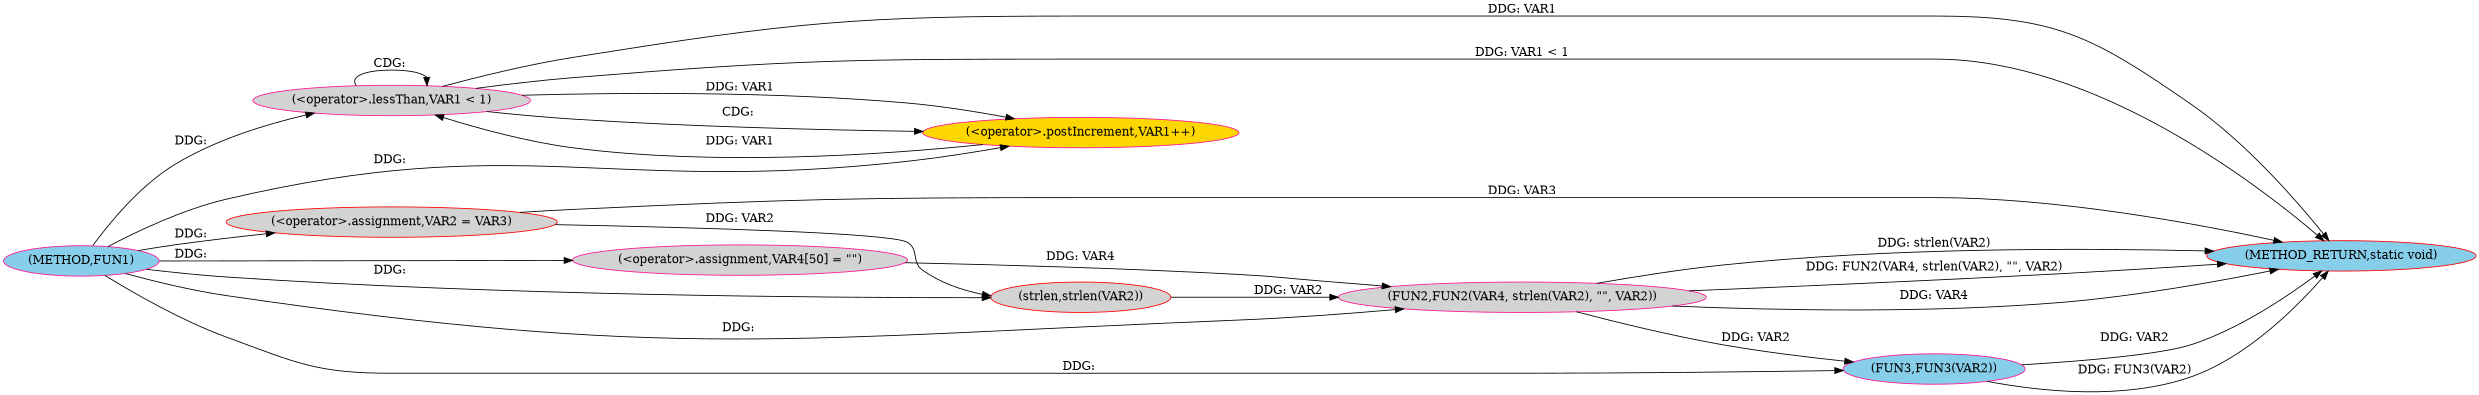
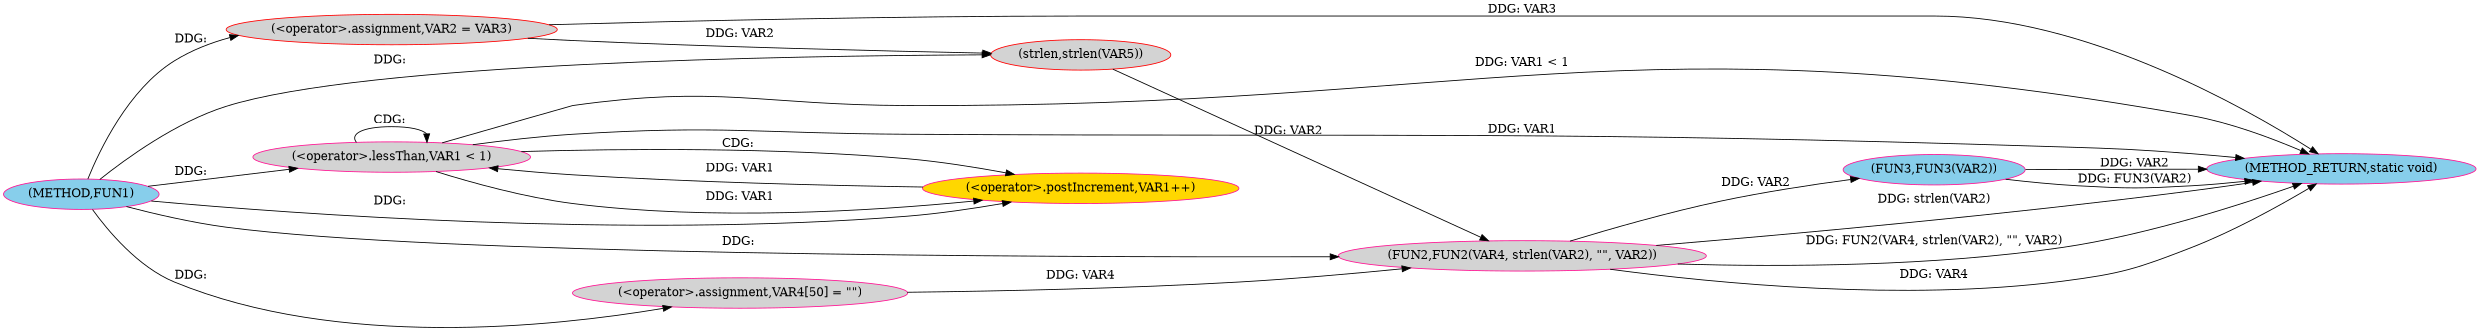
(2341, 256) -> (2341, 169)
(1081, 297) -> (1081, 55)
(960, 373) -> none
